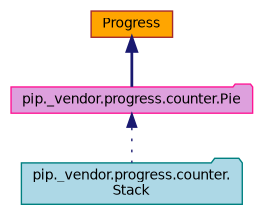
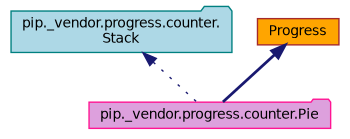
(132, 145) -> (175, 82)
